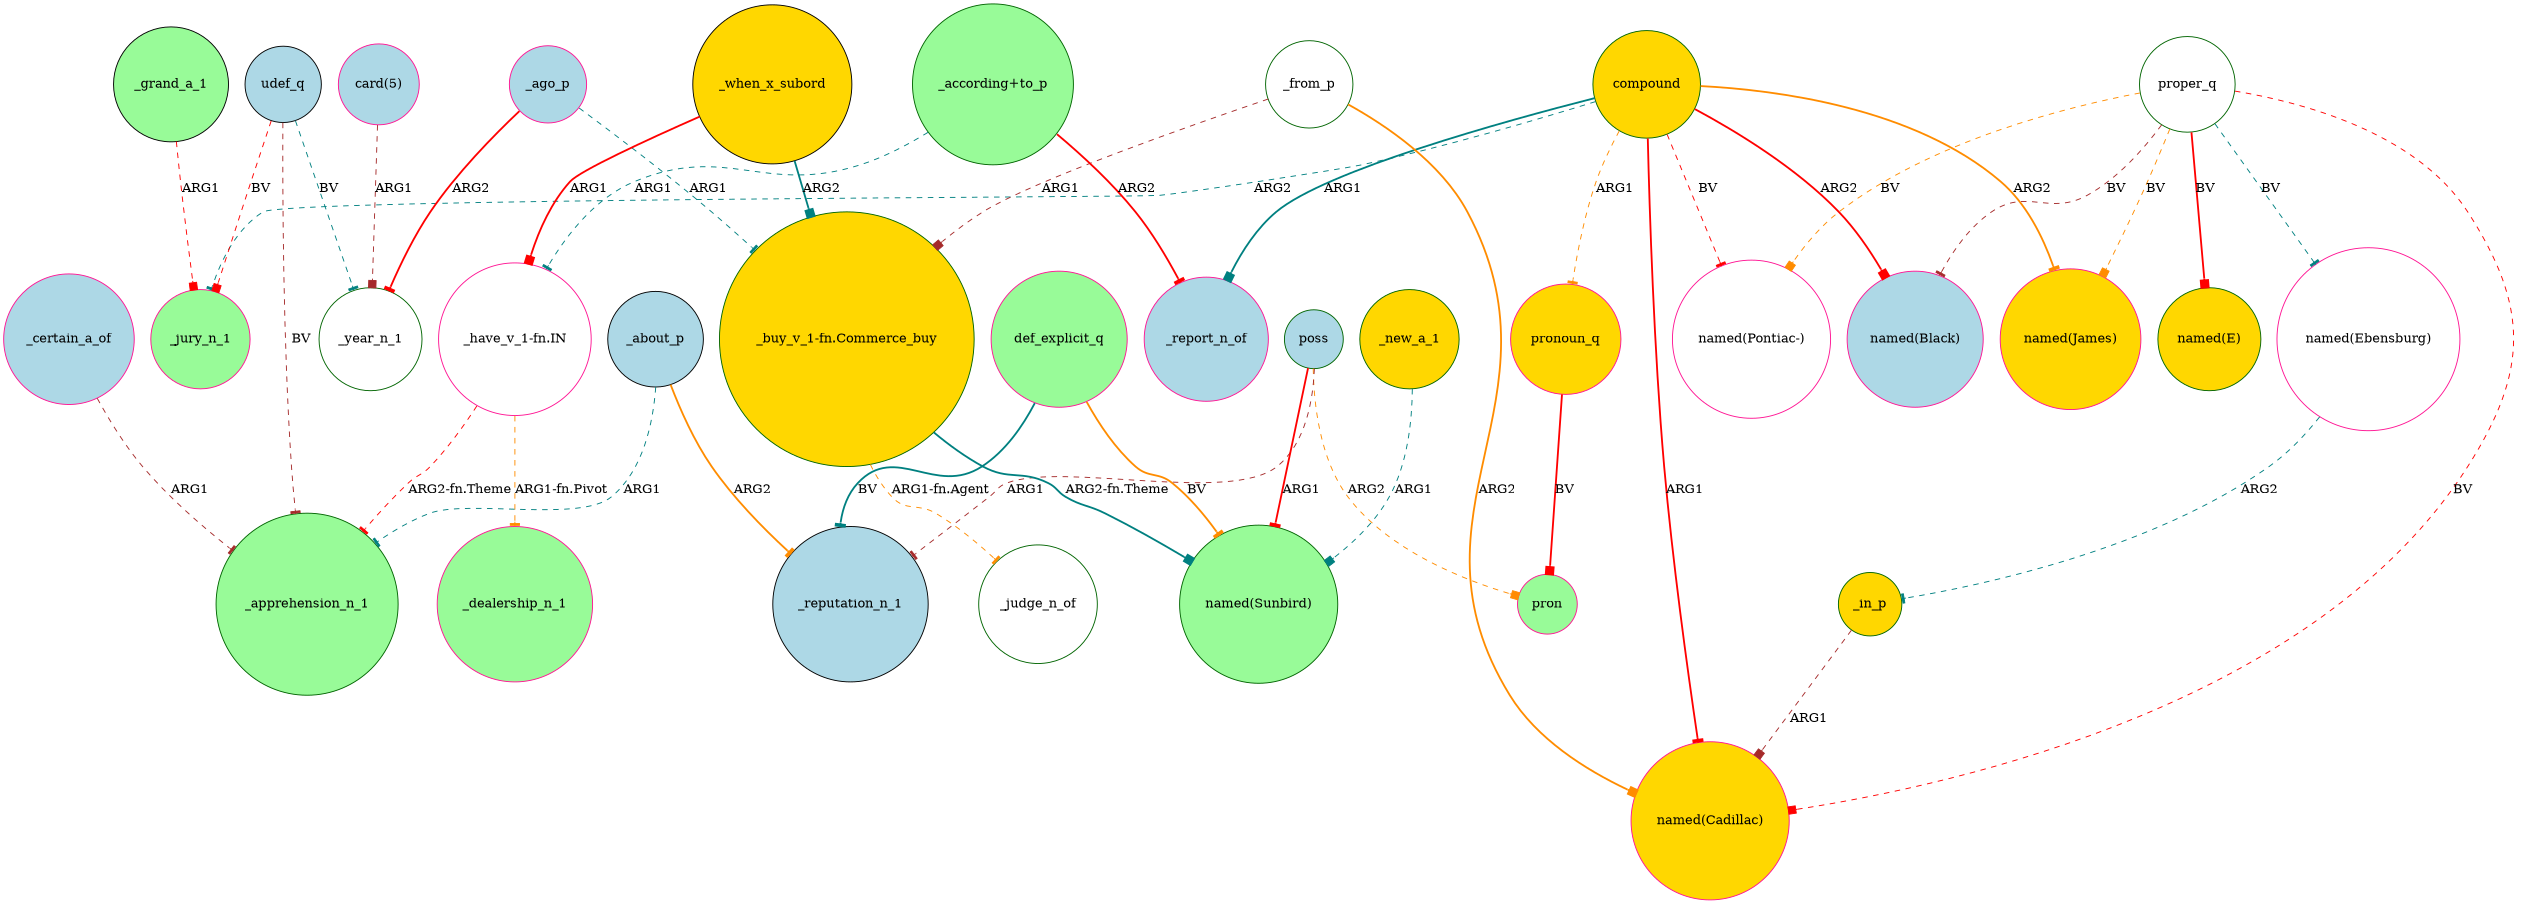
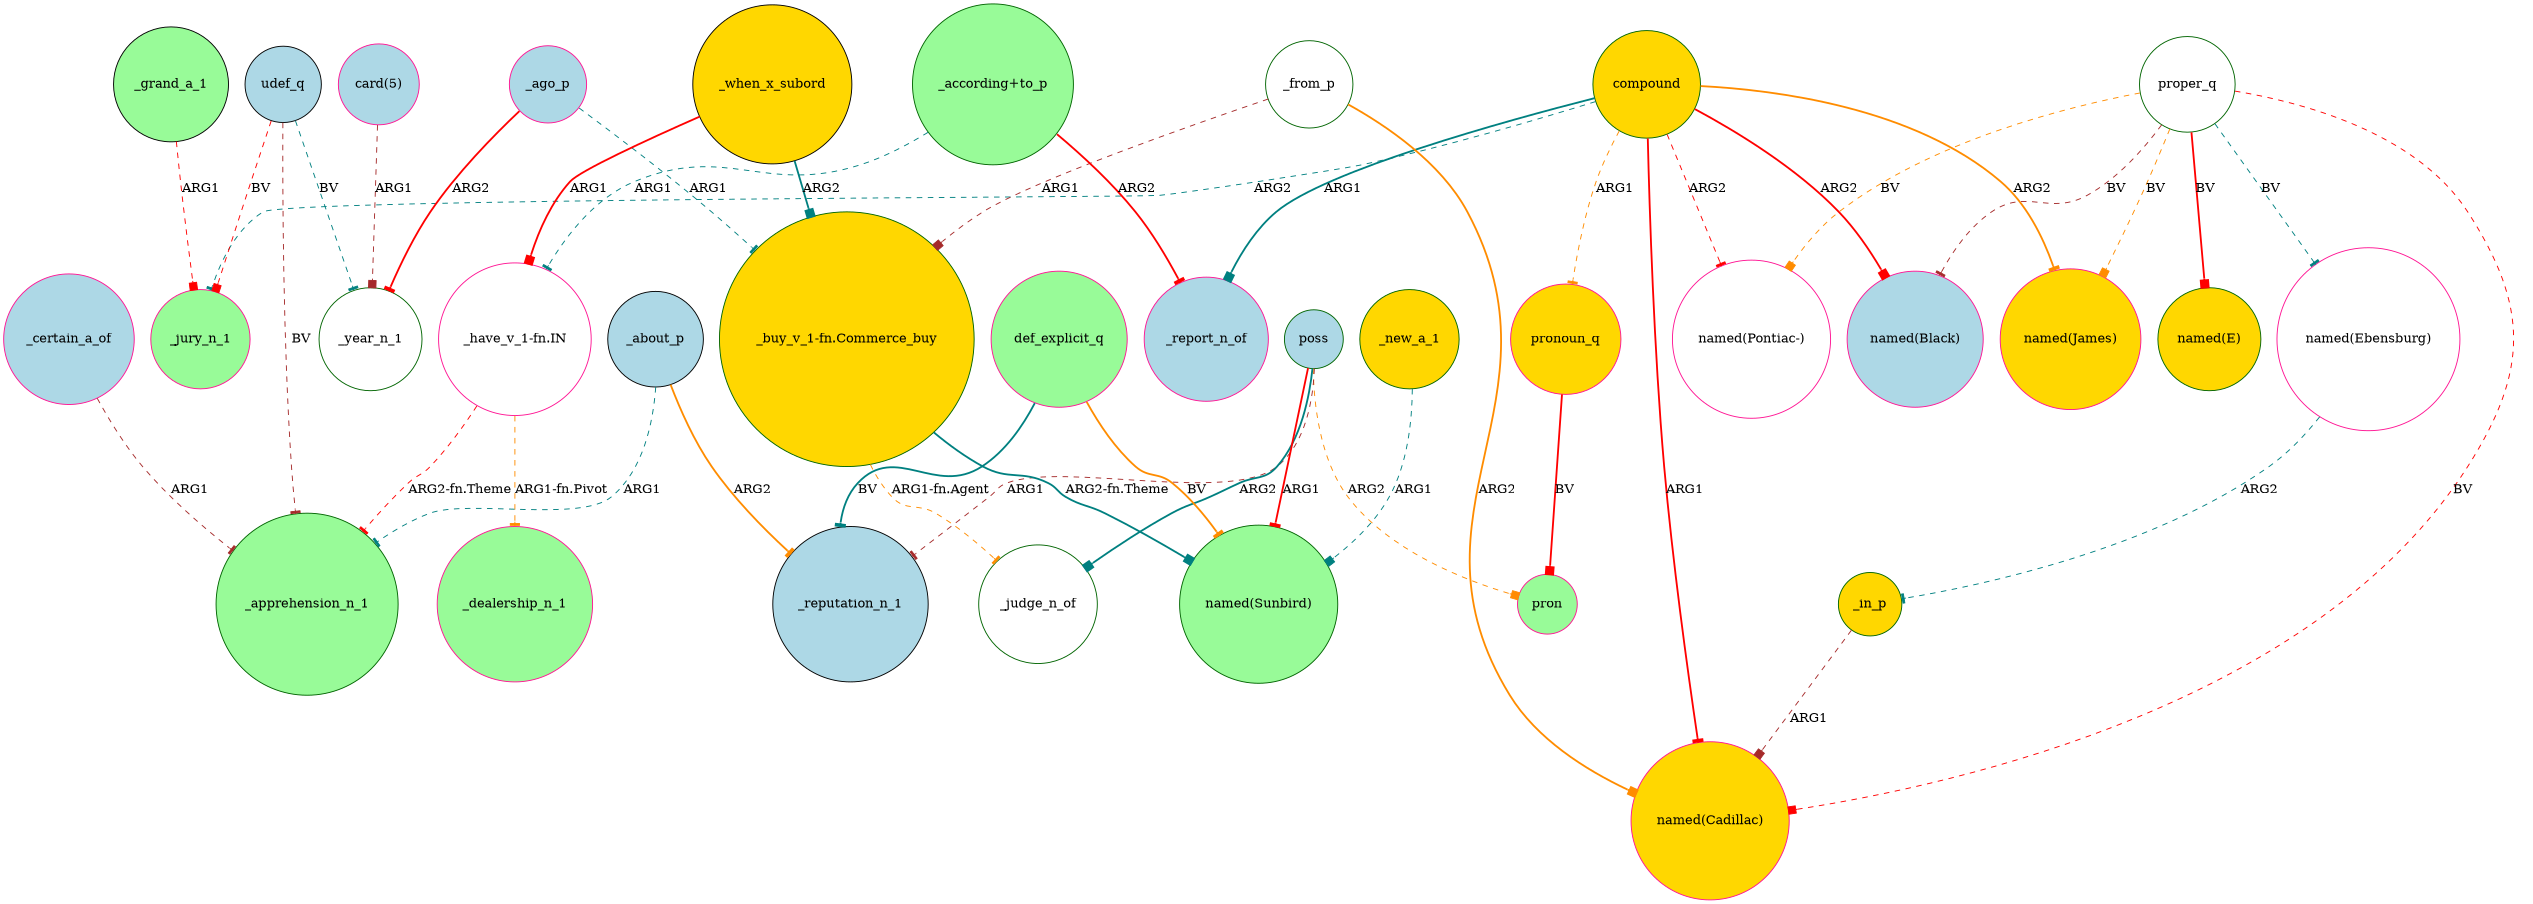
(1708, 188) -> (1708, 188)
none -> (1230, 487)
